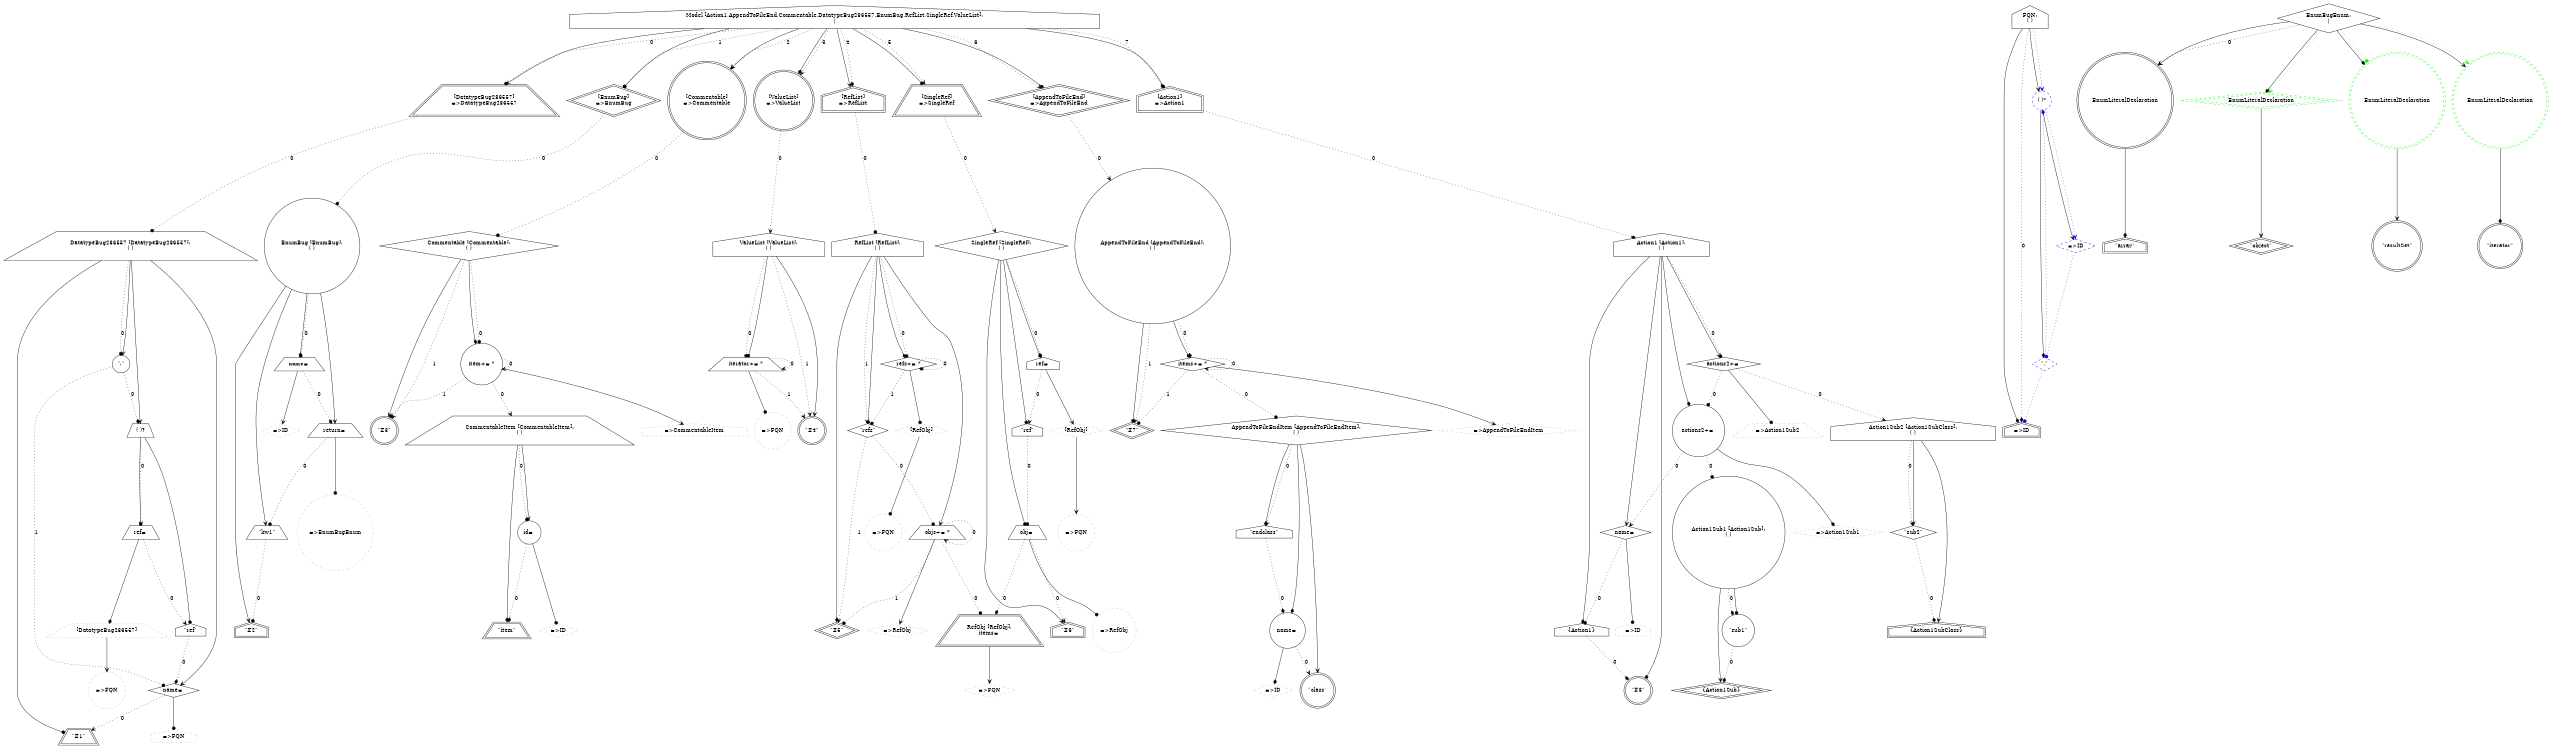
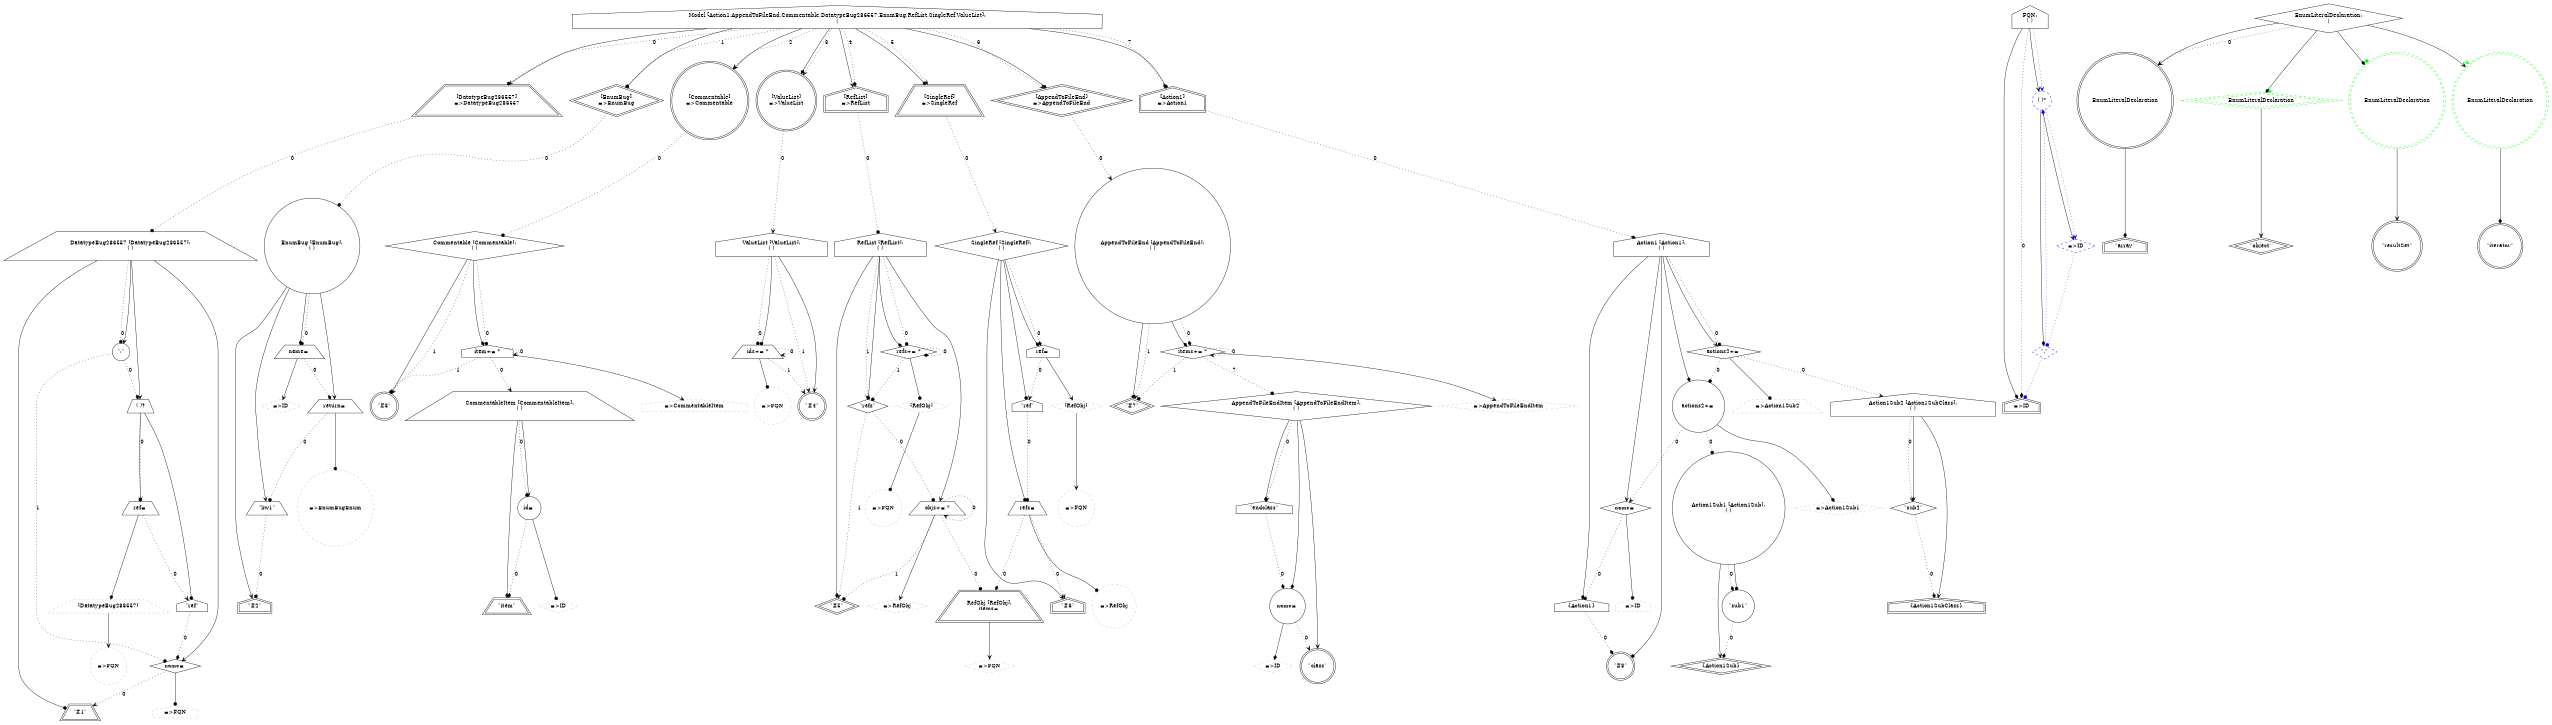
(2329, 18) -> (2329, 18)
(482, 364) -> (487, 352)
(746, 364) -> (758, 352)
(1247, 395) -> (1234, 370)
(1027, 532) -> (1027, 508)
